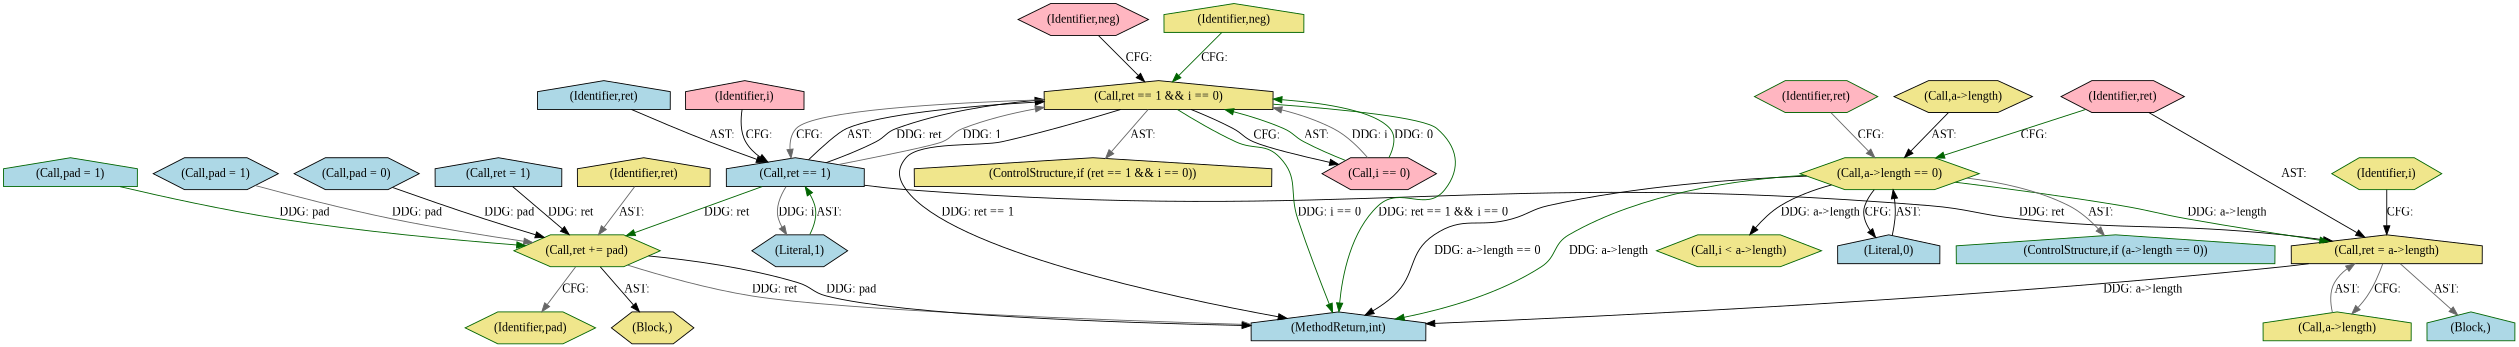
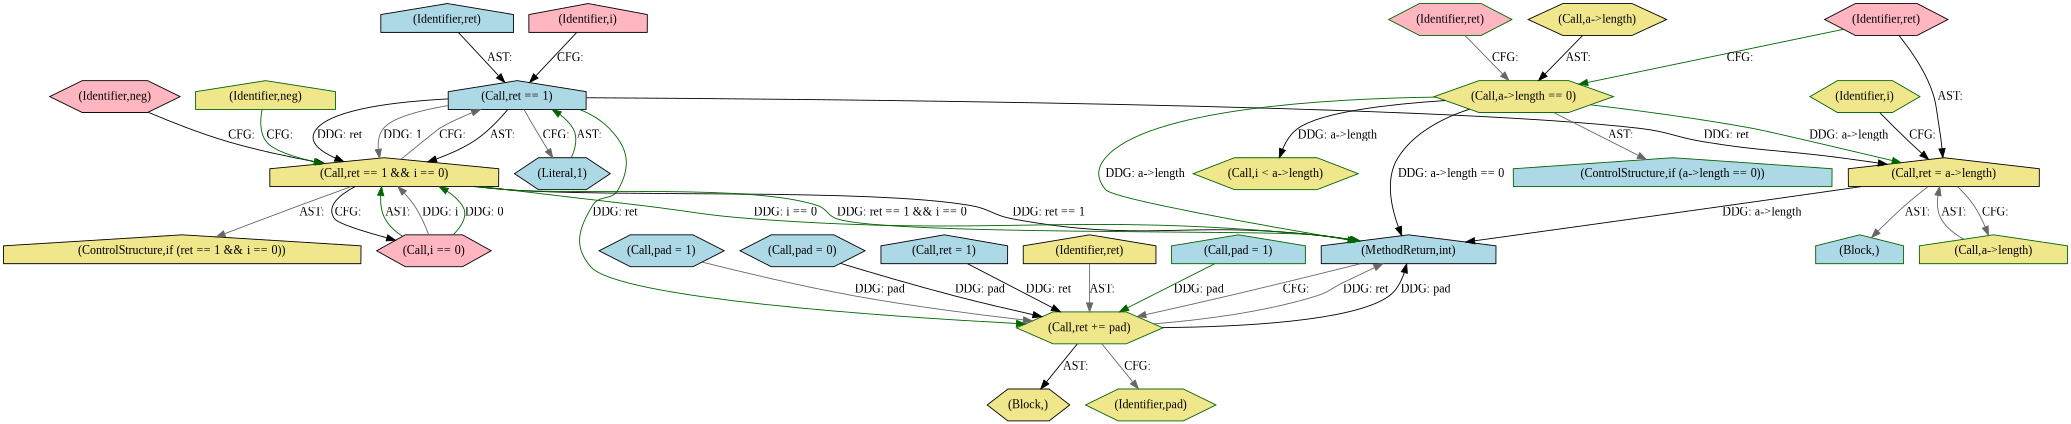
(797, 212) -> (558, 135)
(1889, 251) -> none
none -> (1253, 290)
